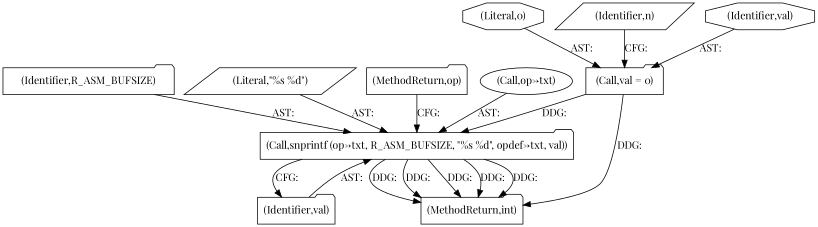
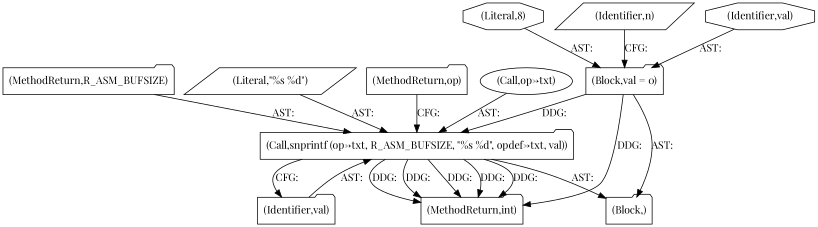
(503, 16) -> (503, 16)
(89, 81) -> (89, 81)
(625, 81) -> (625, 81)
none -> (629, 211)
